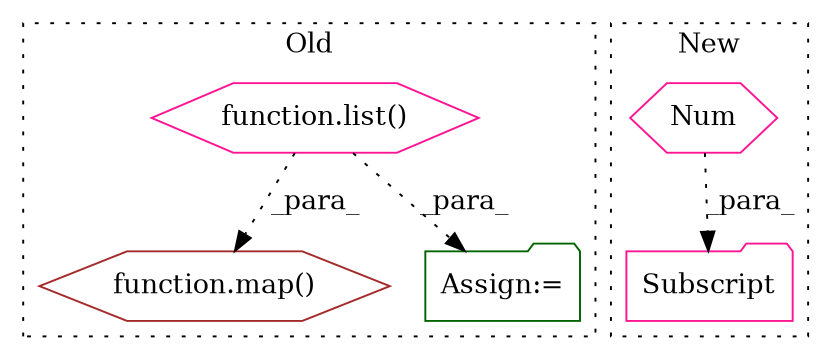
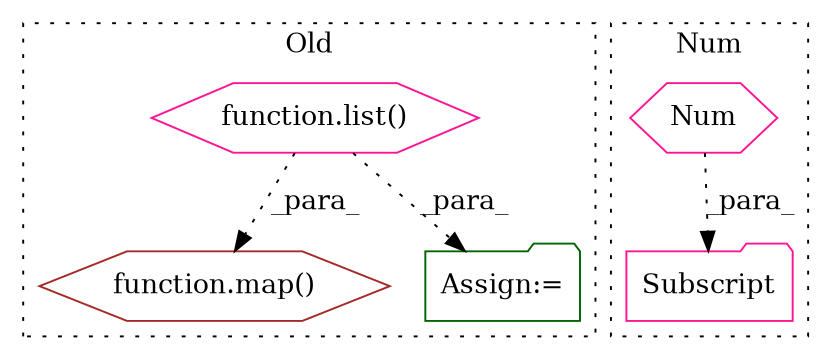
(710, 45) -> (710, 45)
